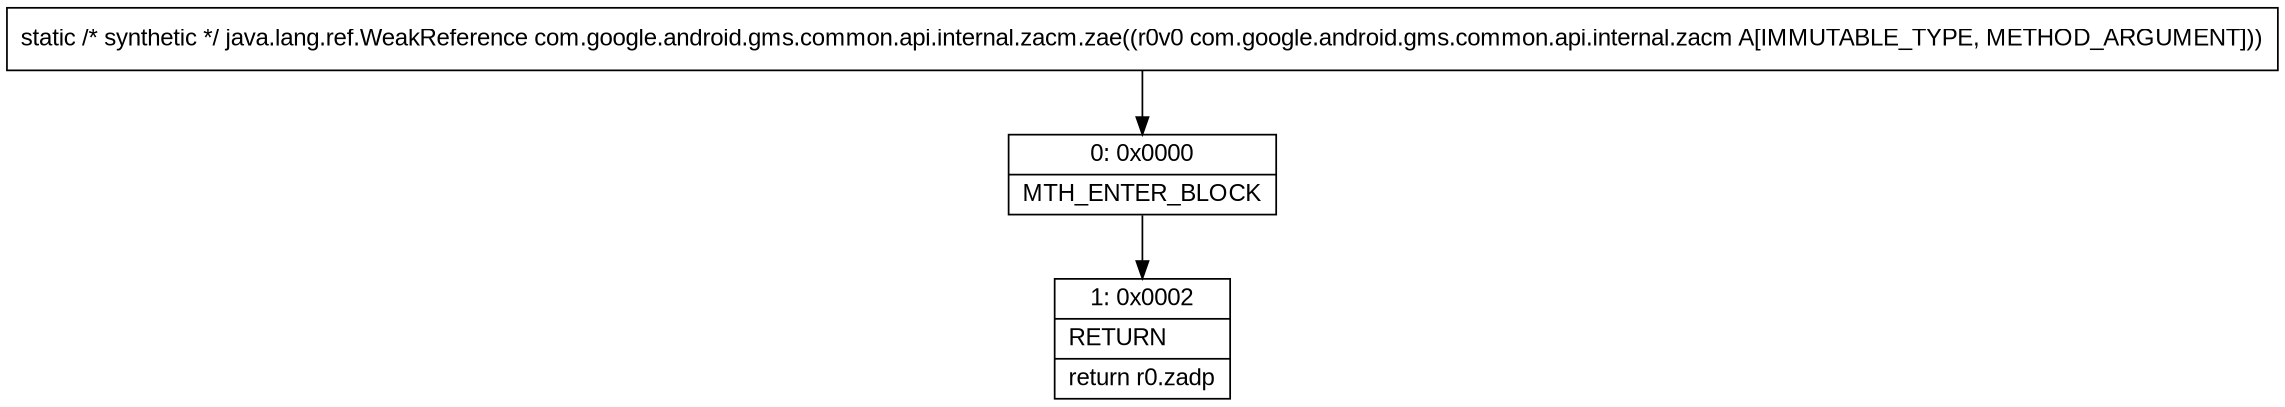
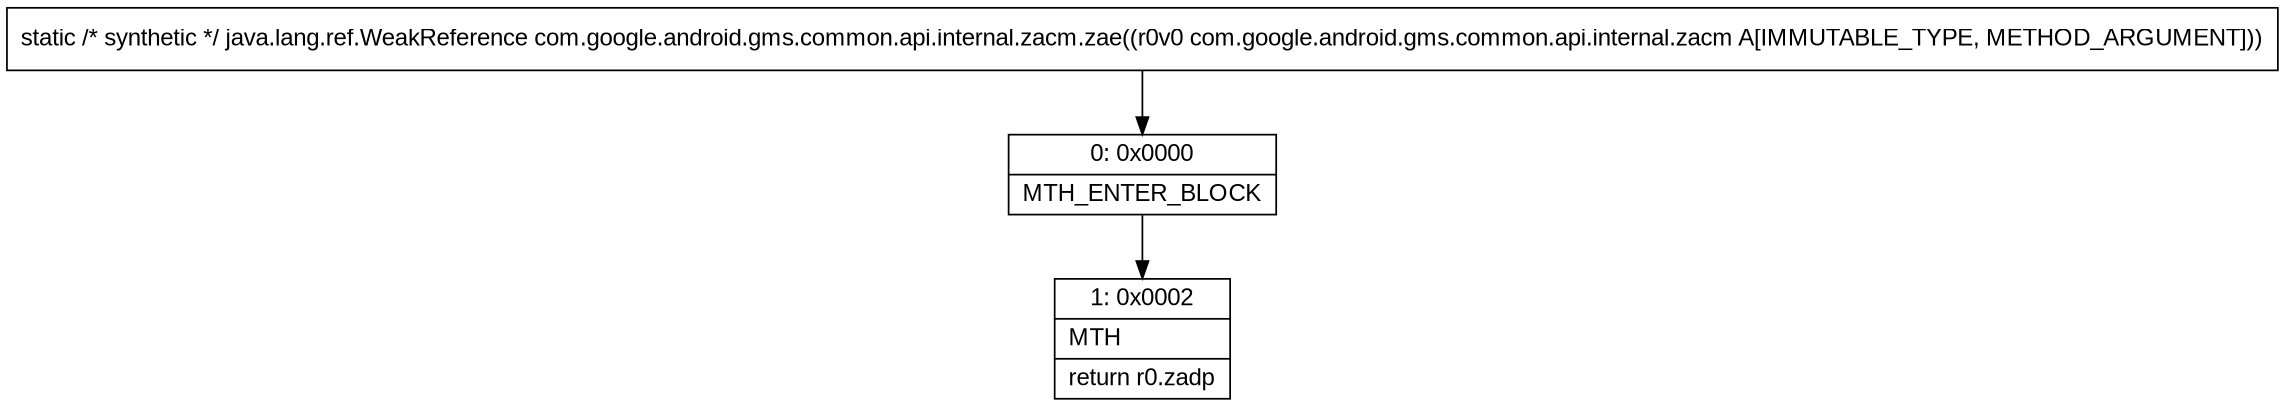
(1118, 338) -> (1095, 338)
